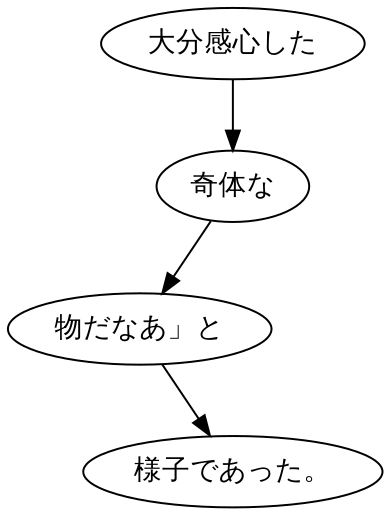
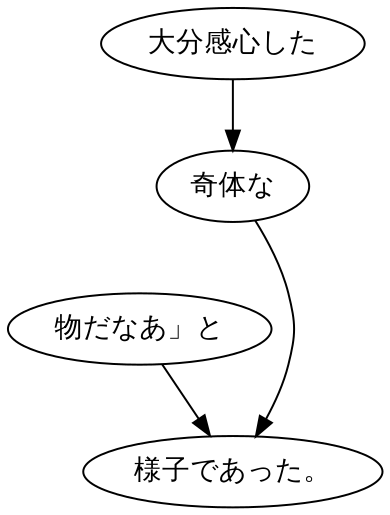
(192, 249) -> (293, 318)
